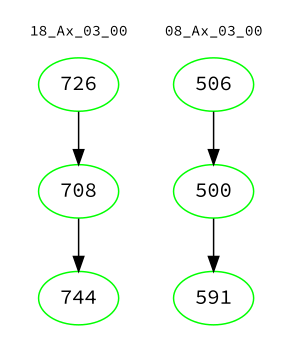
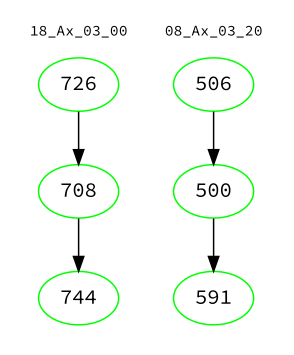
(214, 32) -> (214, 32)
